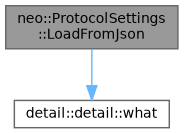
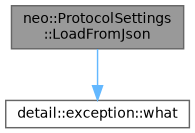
(92, 114) -> (98, 114)
